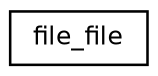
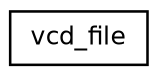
(79, 38) -> (79, 38)
